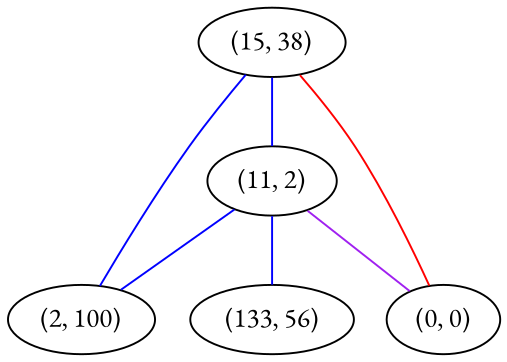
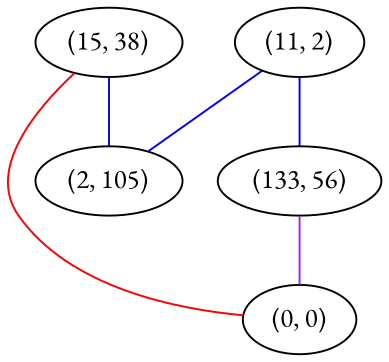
(272, 112) -> none
(359, 251) -> (300, 250)
(82, 320) -> (109, 181)
